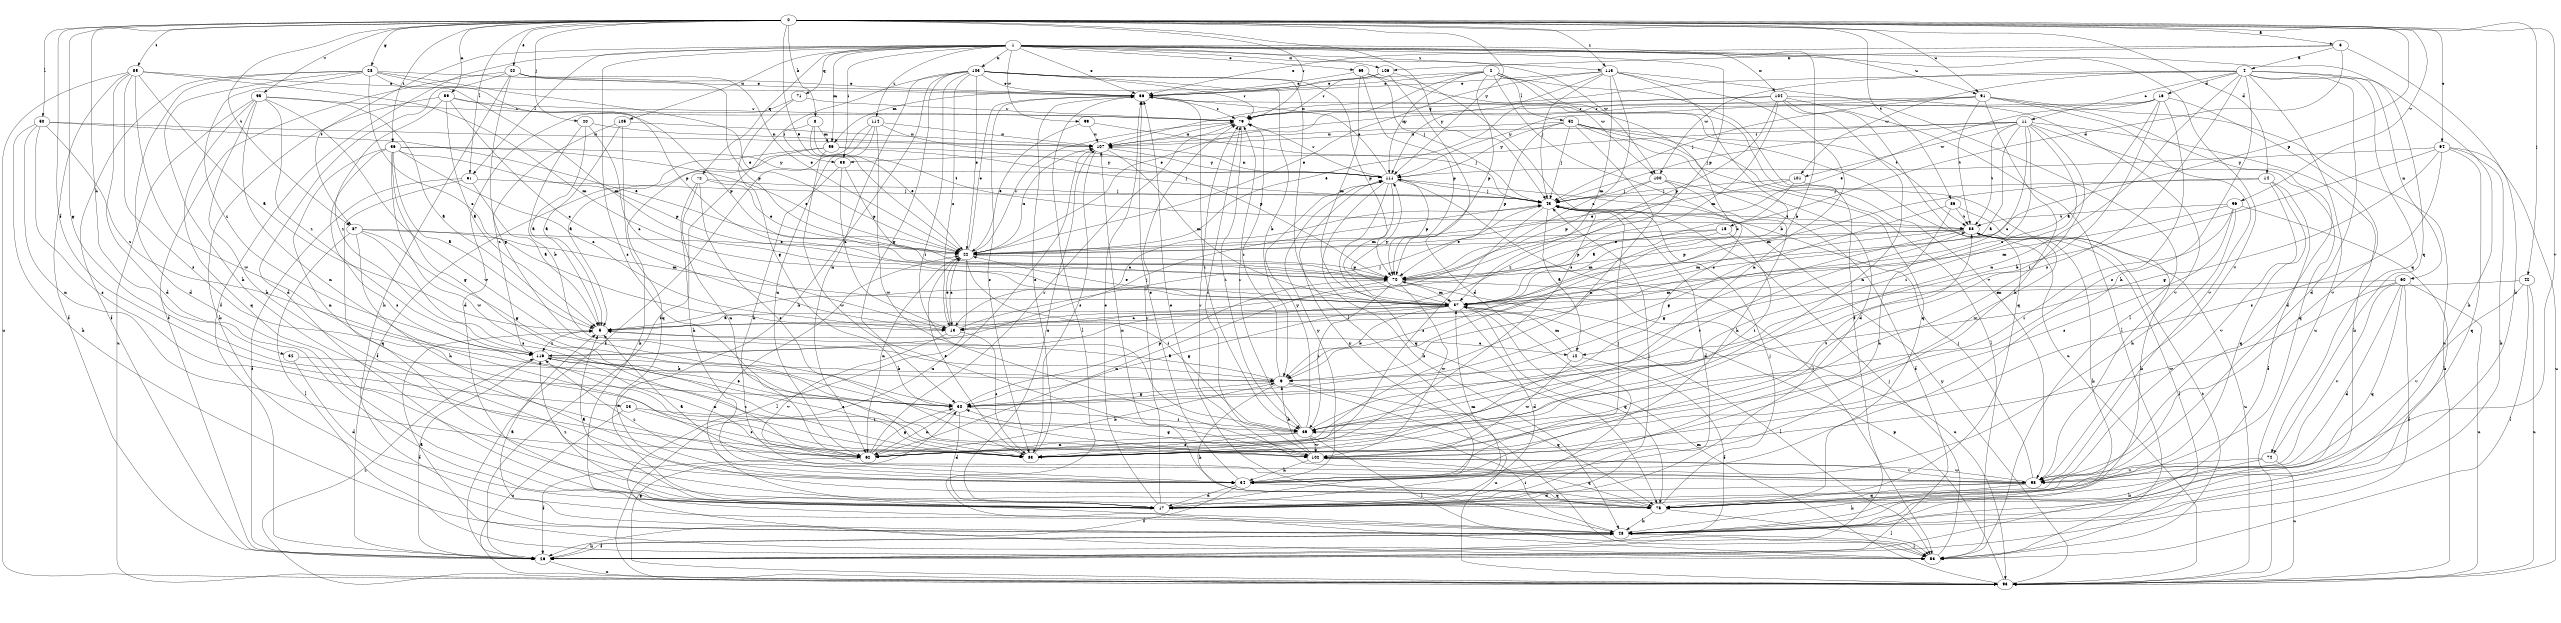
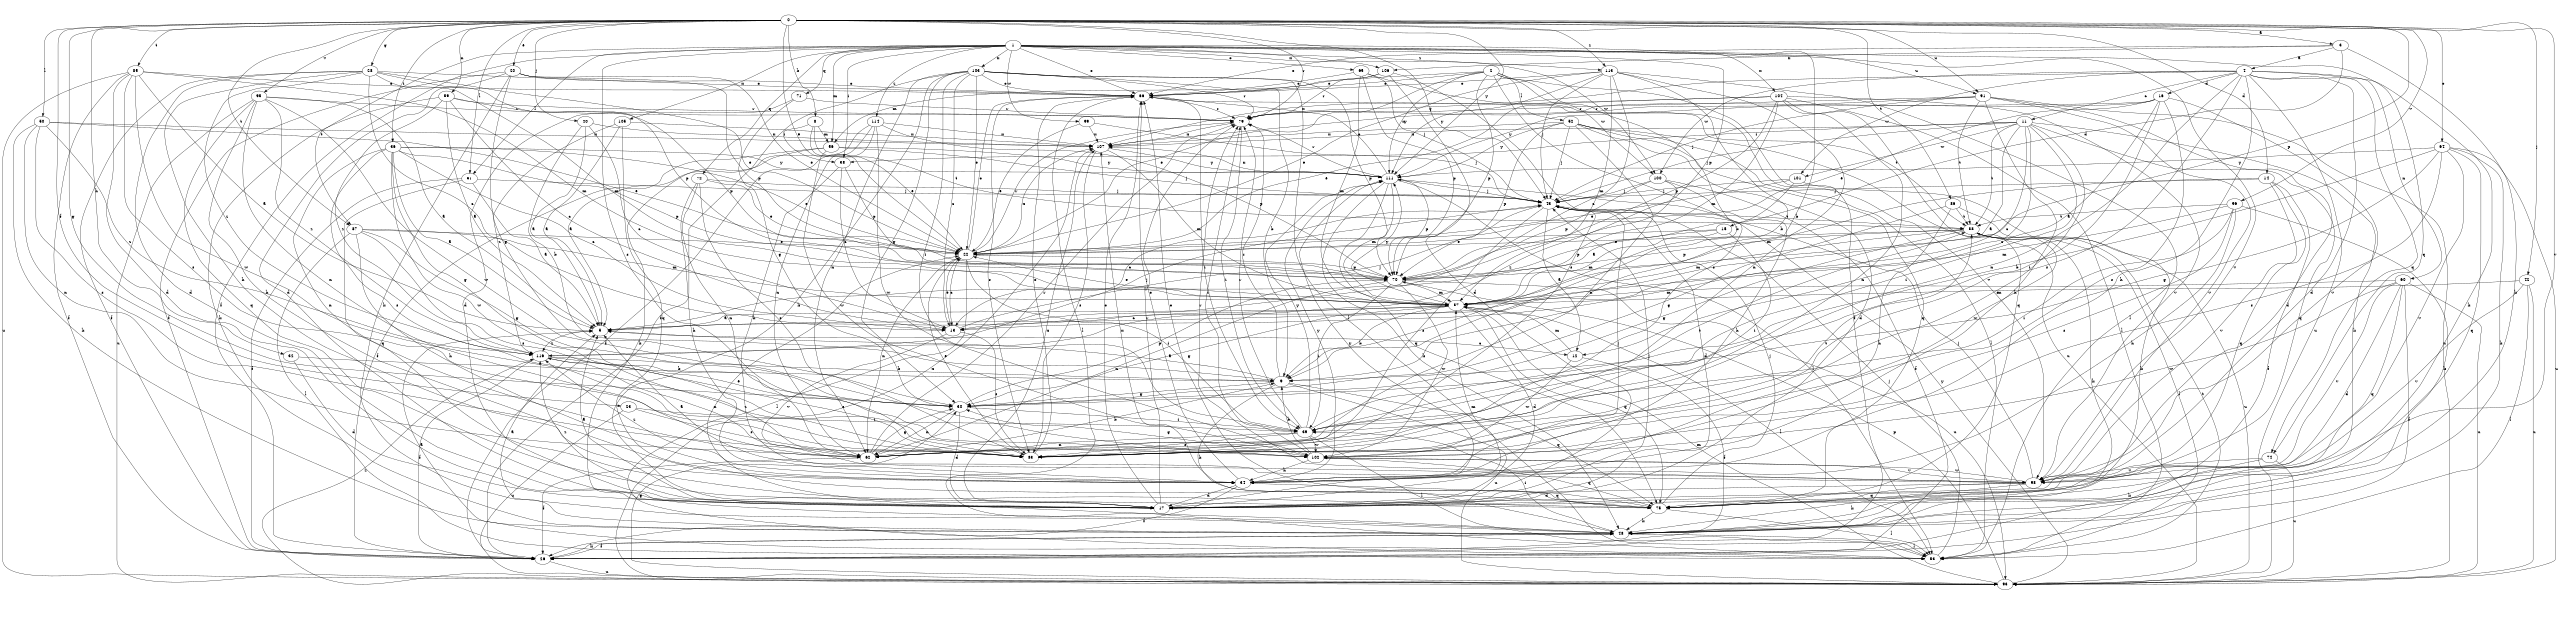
none -> (2331, 434)
